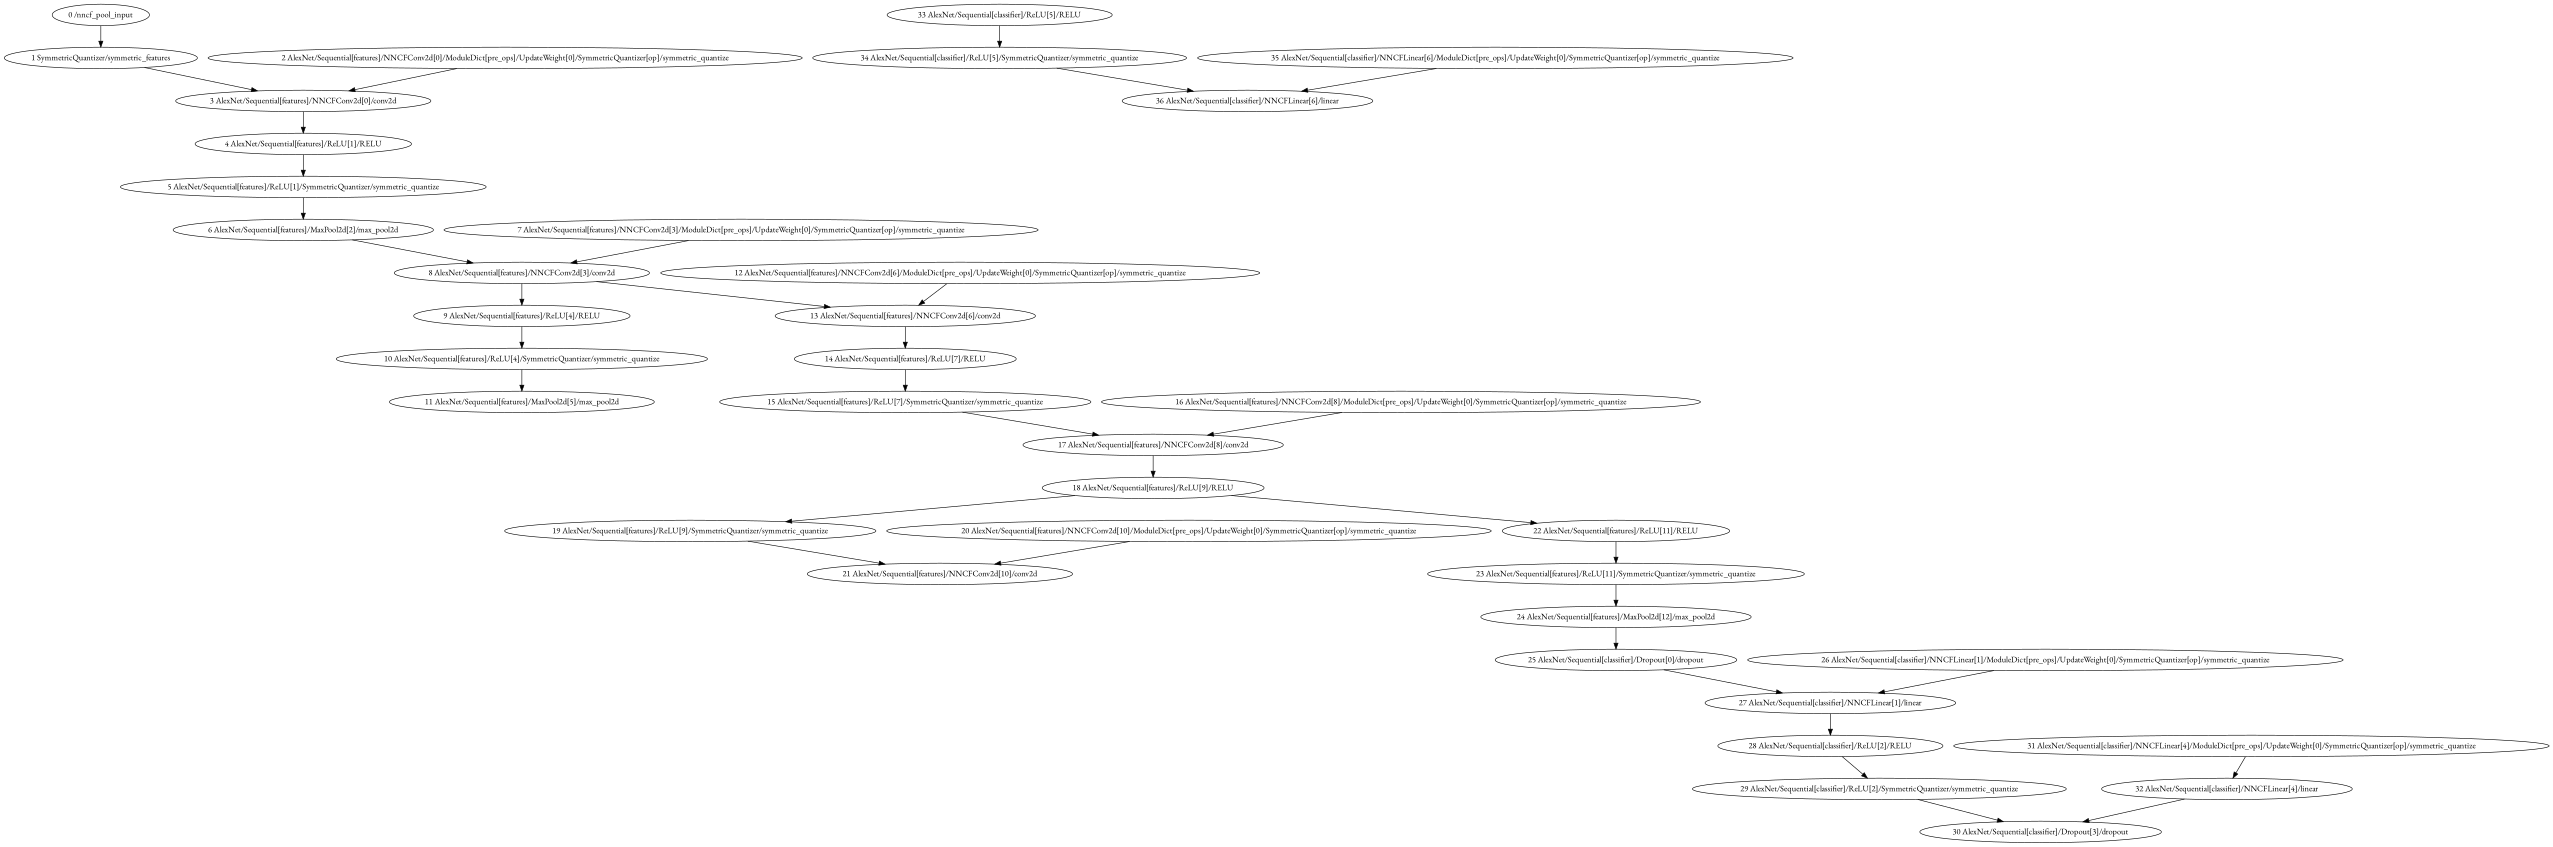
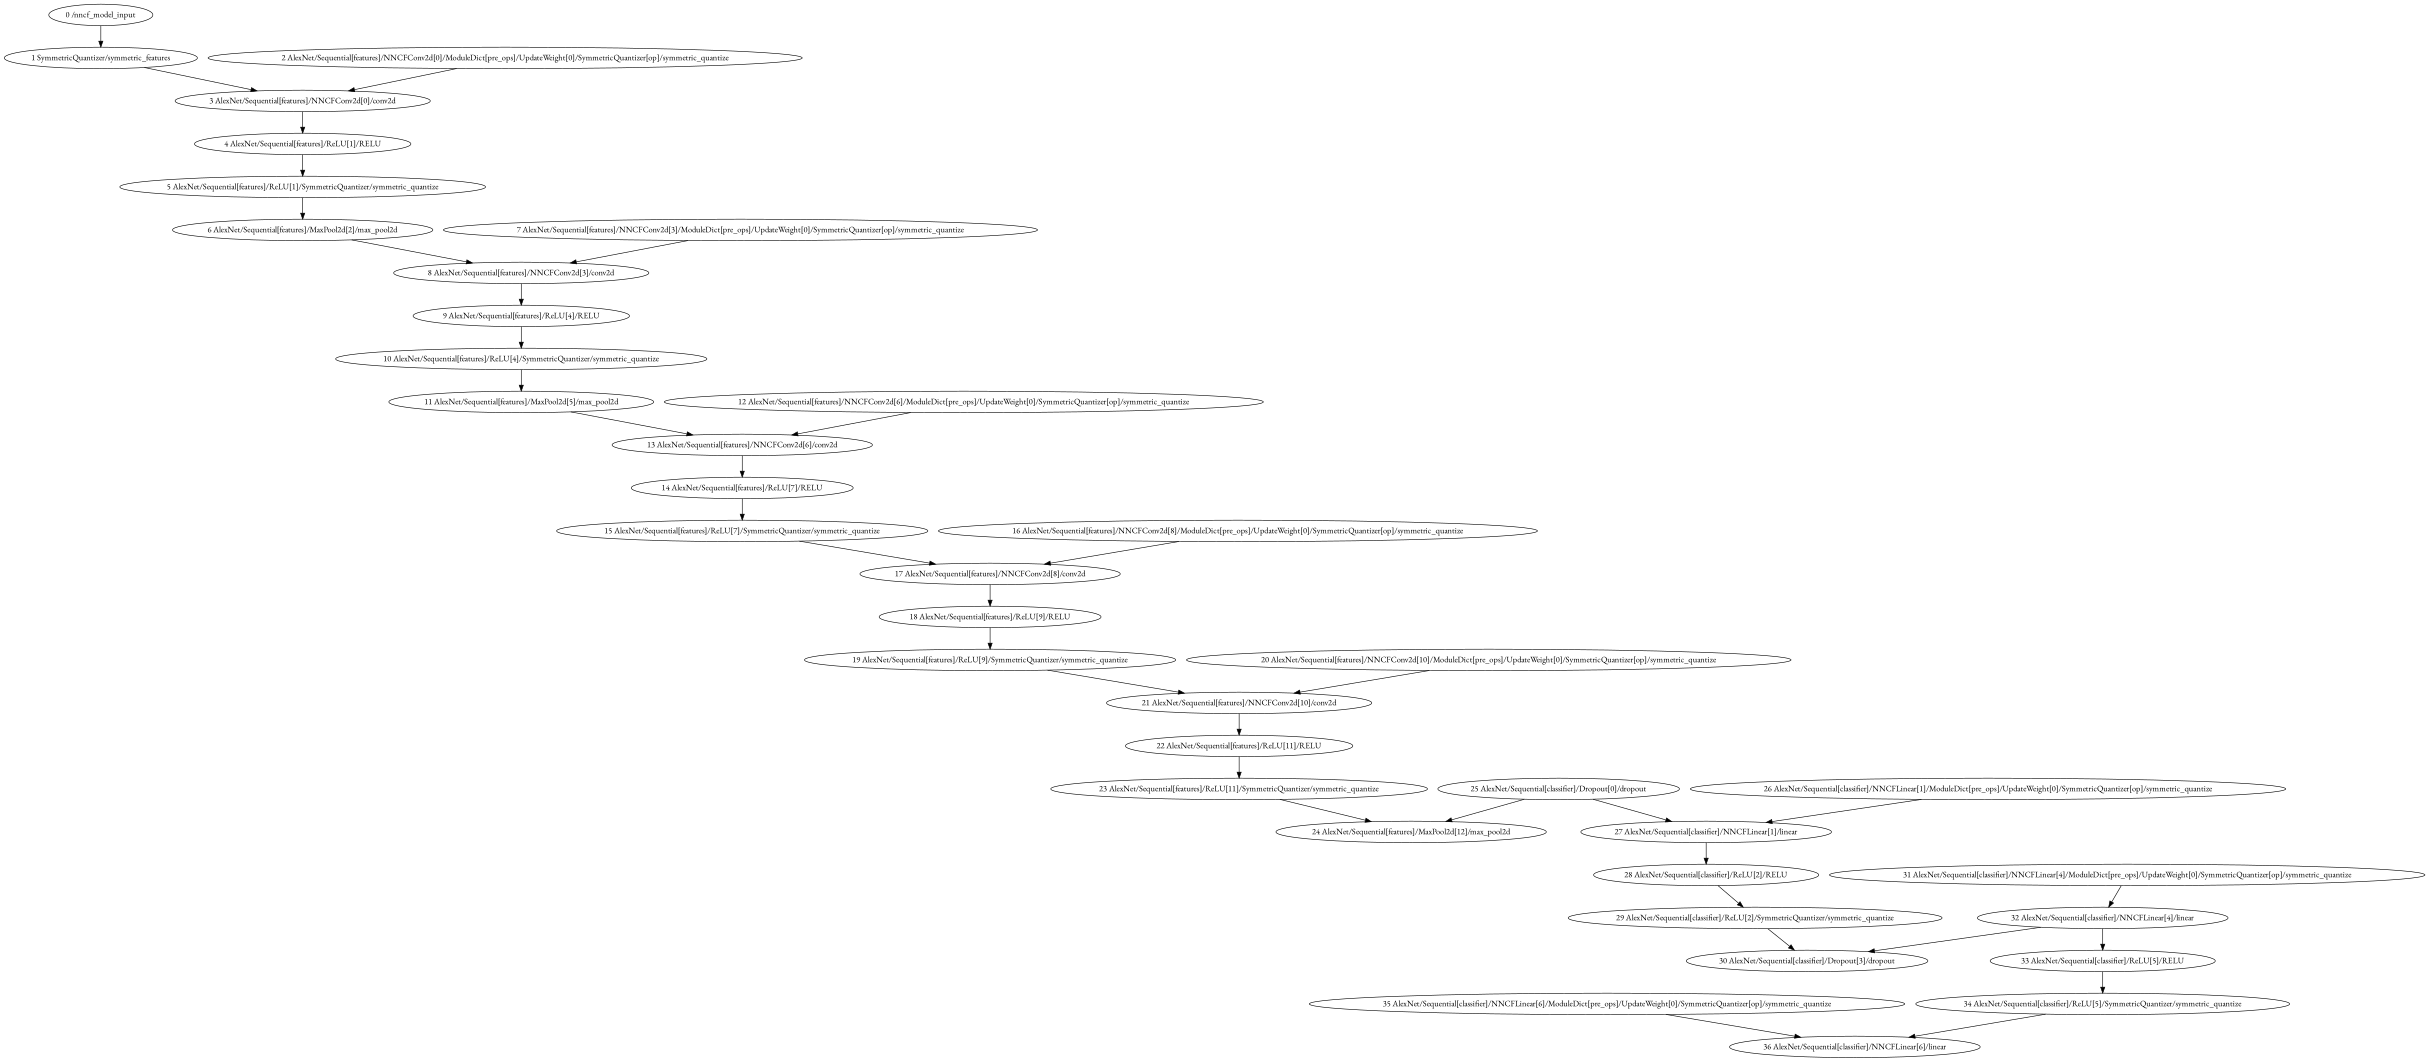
(101, 15) -> (101, 15)
(710, 294) -> (629, 423)
(1381, 509) -> (1239, 722)
(1616, 636) -> (1488, 810)
none -> (2103, 937)
